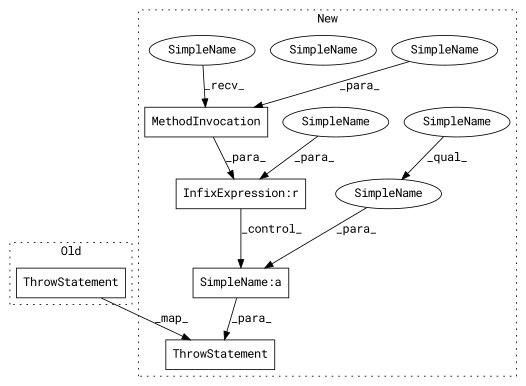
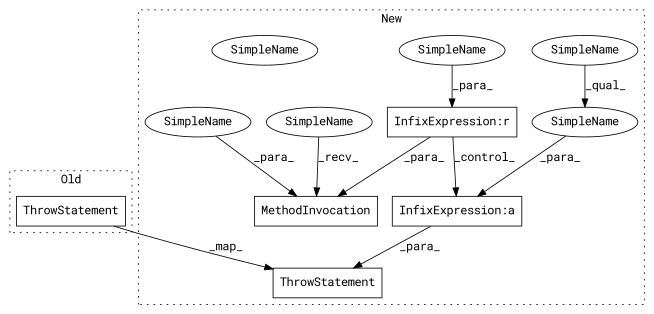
(222, 154) -> (388, 164)
(241, 283) -> (457, 211)
